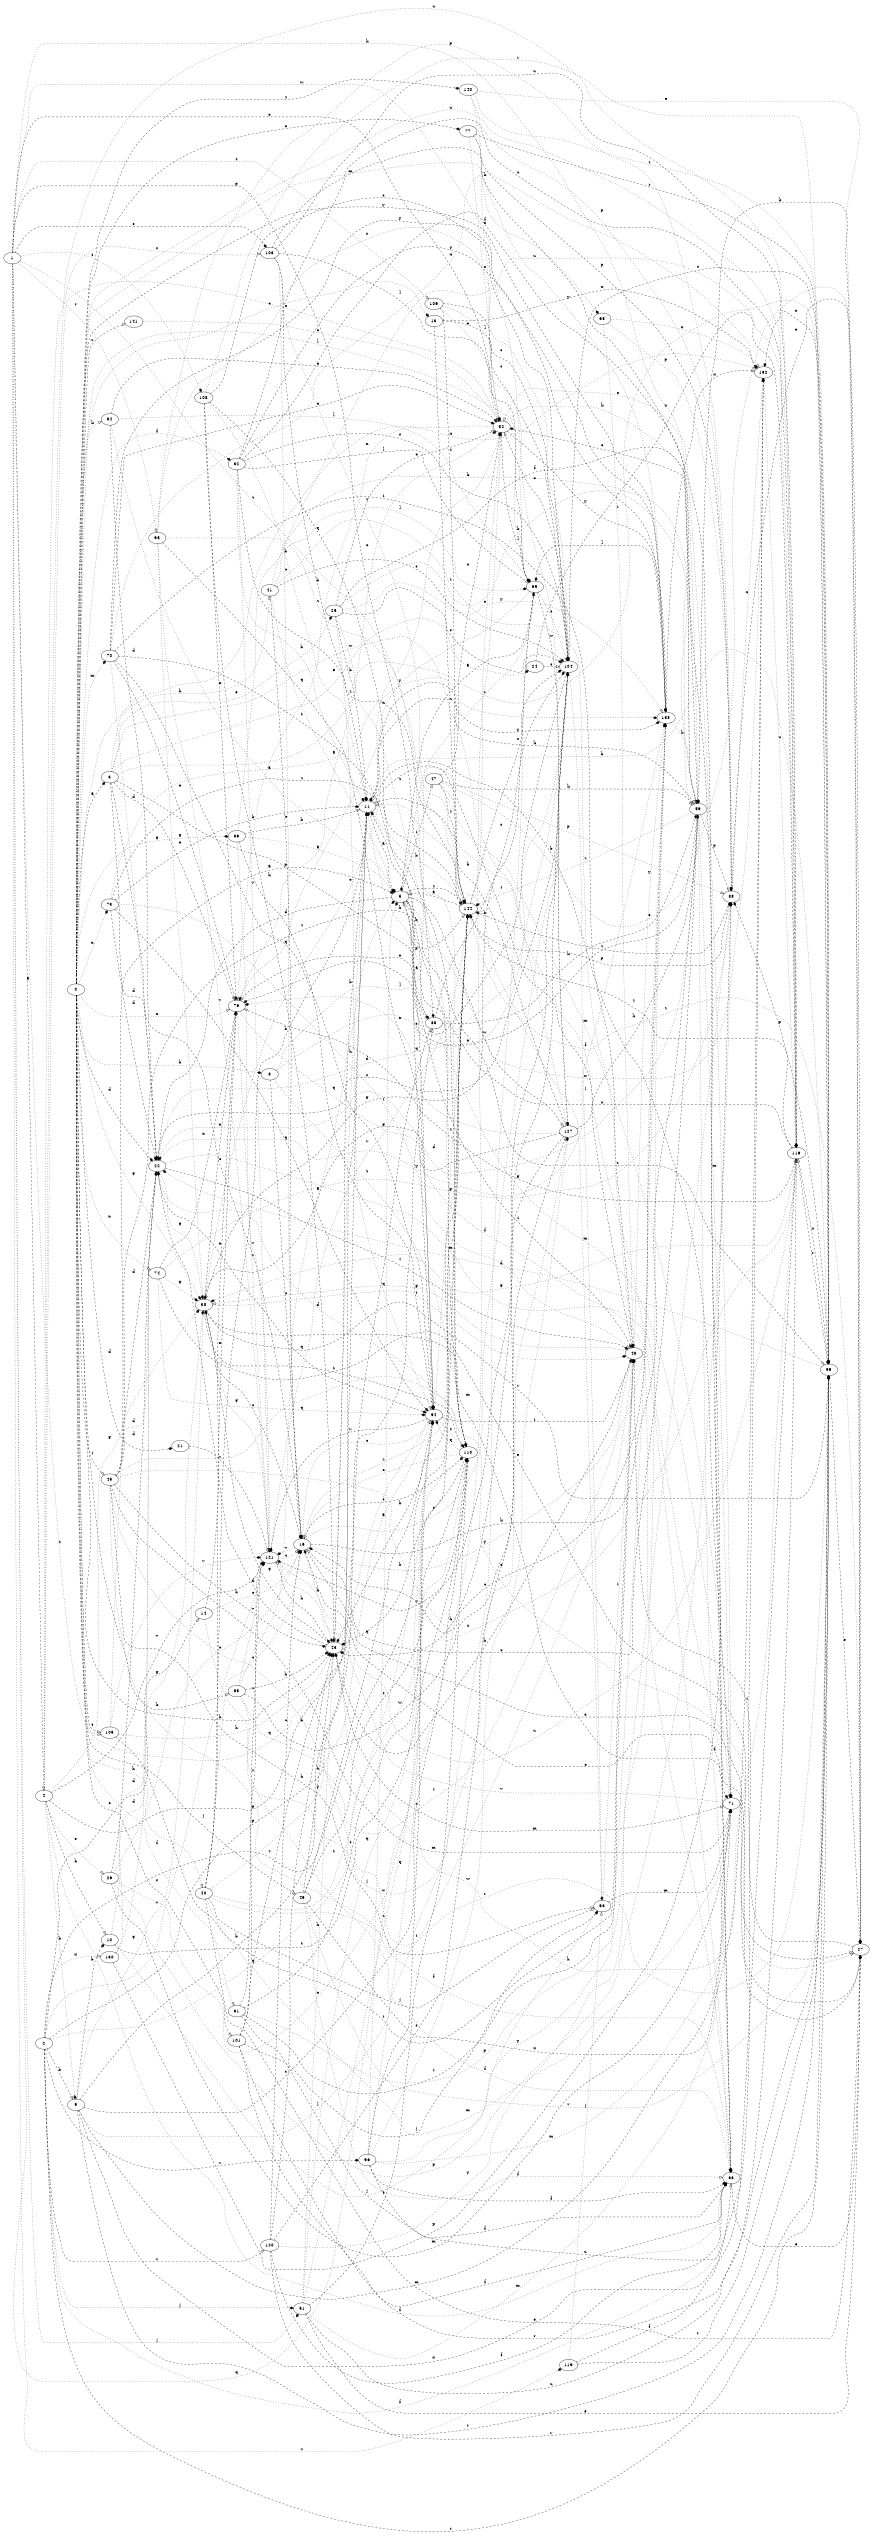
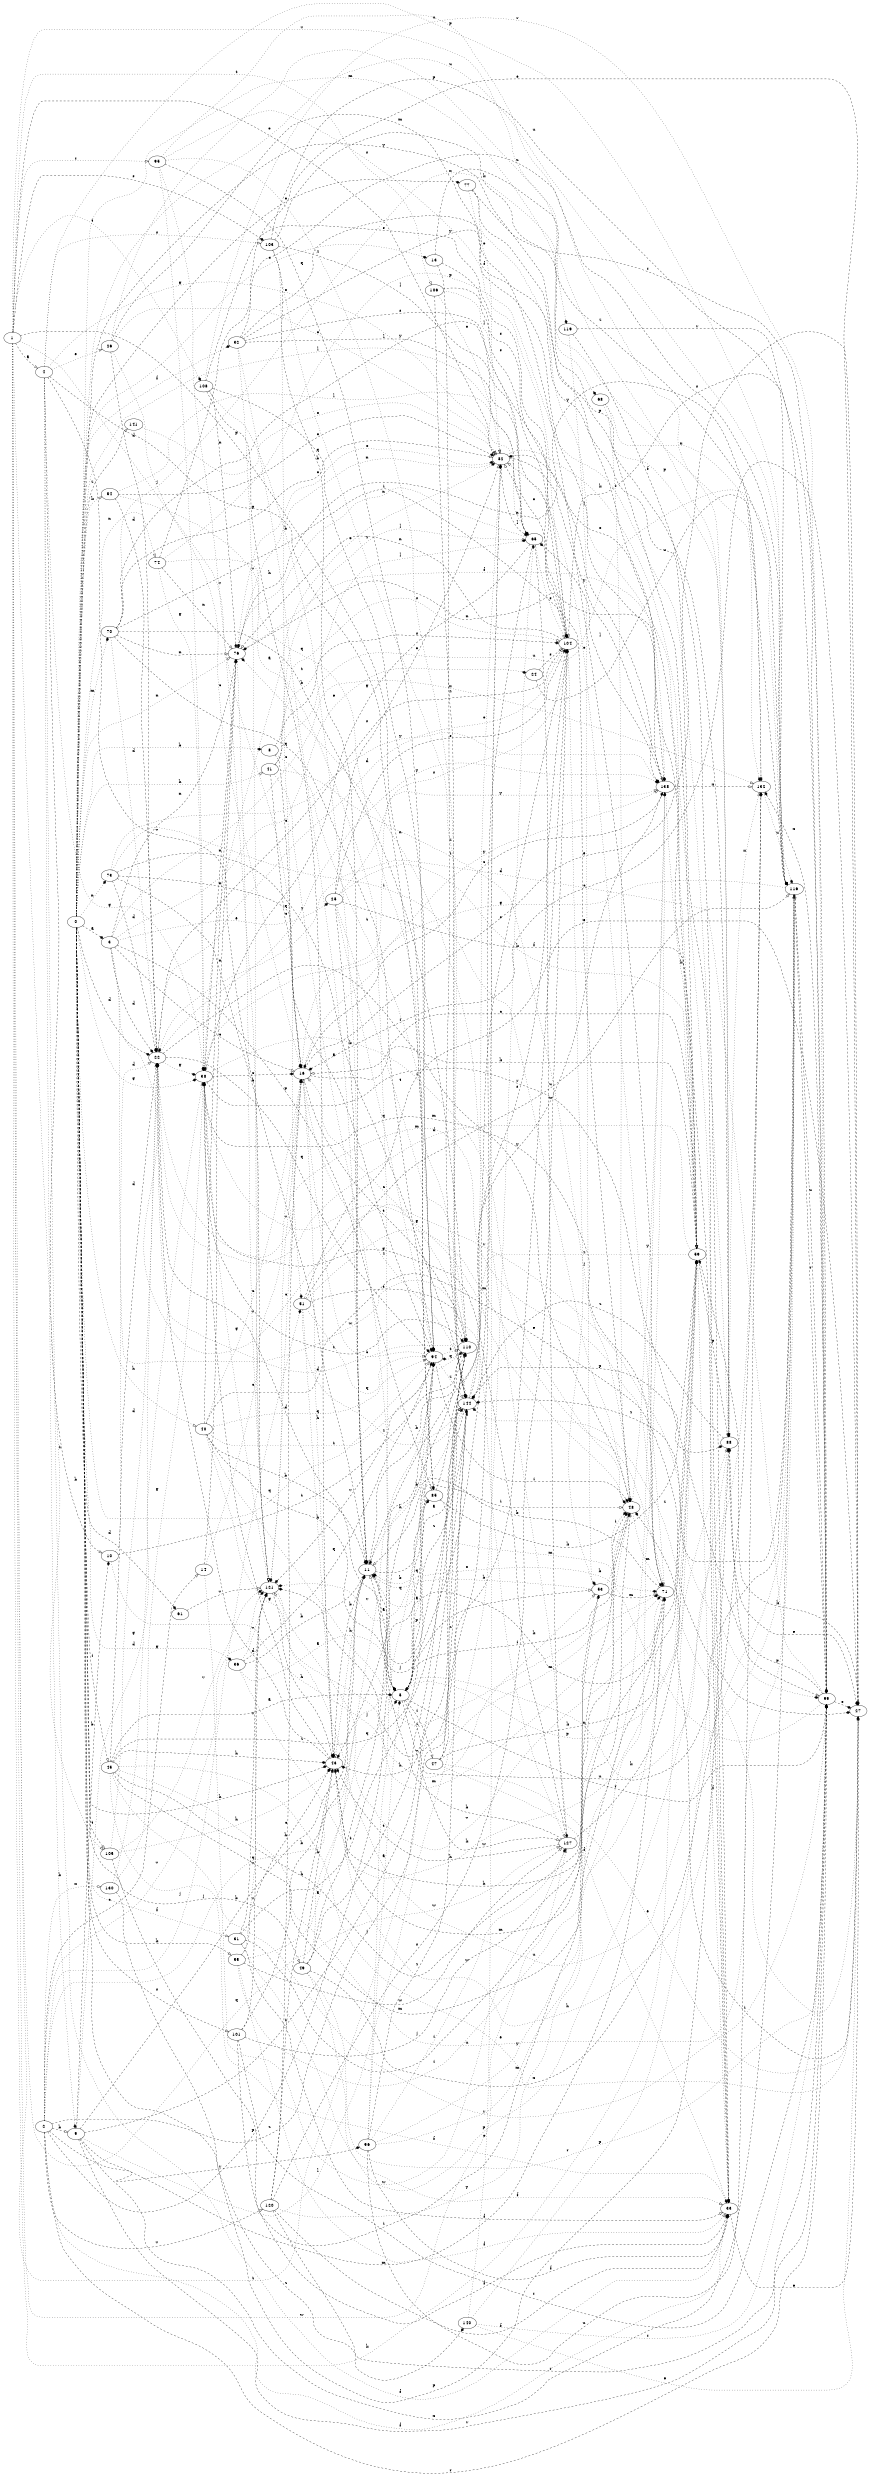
(602, 287) -> (600, 320)
(216, 432) -> (280, 495)
(337, 666) -> none
(553, 1105) -> (780, 1512)
(518, 1176) -> (518, 513)
(716, 1255) -> (641, 1548)
(180, 1446) -> (180, 1614)
(318, 1786) -> (318, 1411)
none -> (432, 1910)
